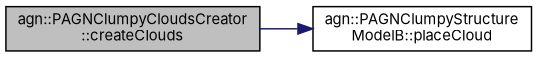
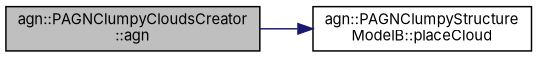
(133, 29) -> (133, 29)
